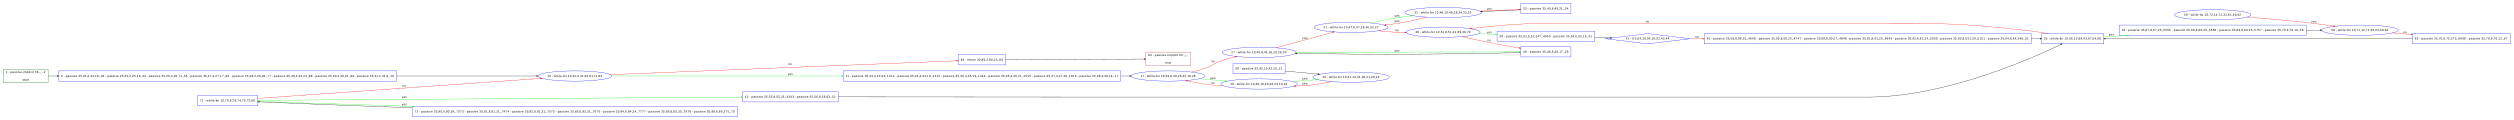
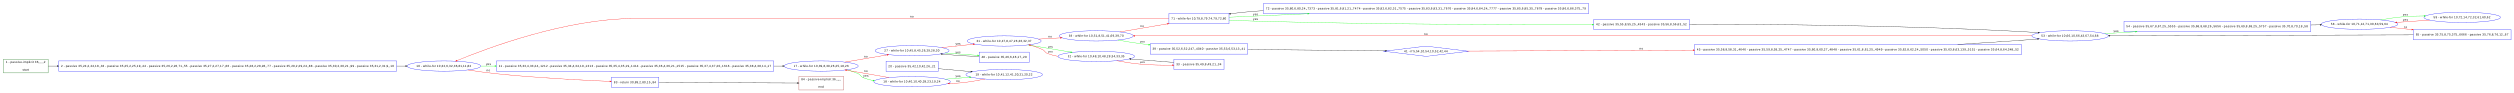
none -> (2402, 17)
(2073, 39) -> (2070, 36)
(1491, 43) -> (1144, 28)
(1305, 84) -> (958, 81)
